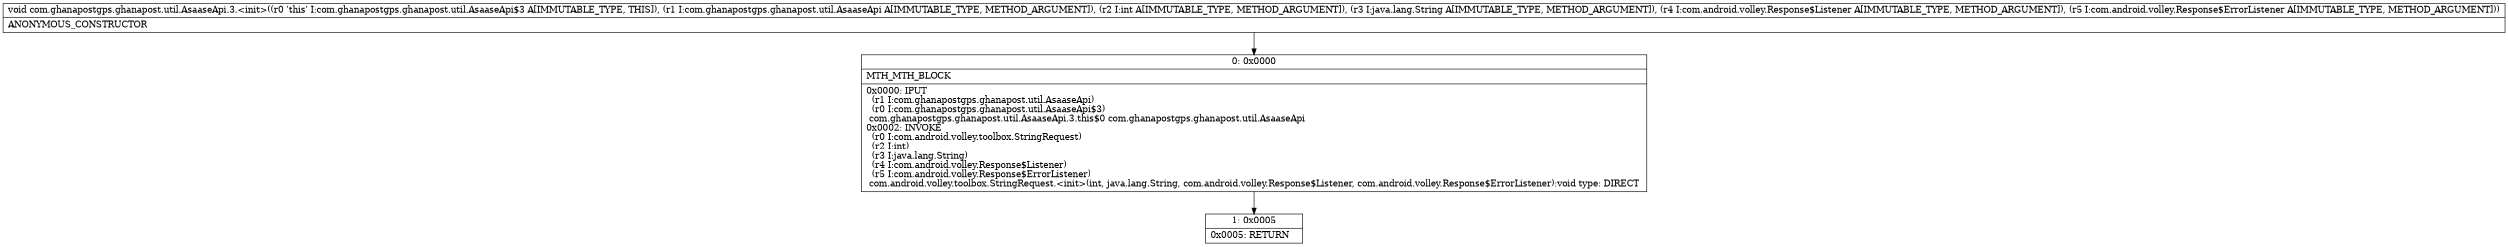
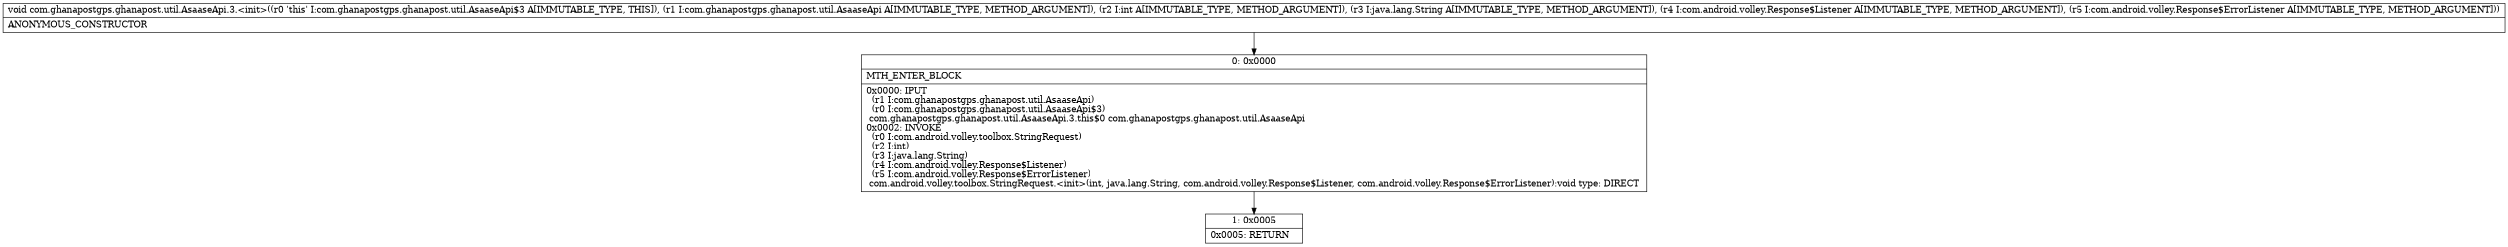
(908, 76) -> (914, 76)
